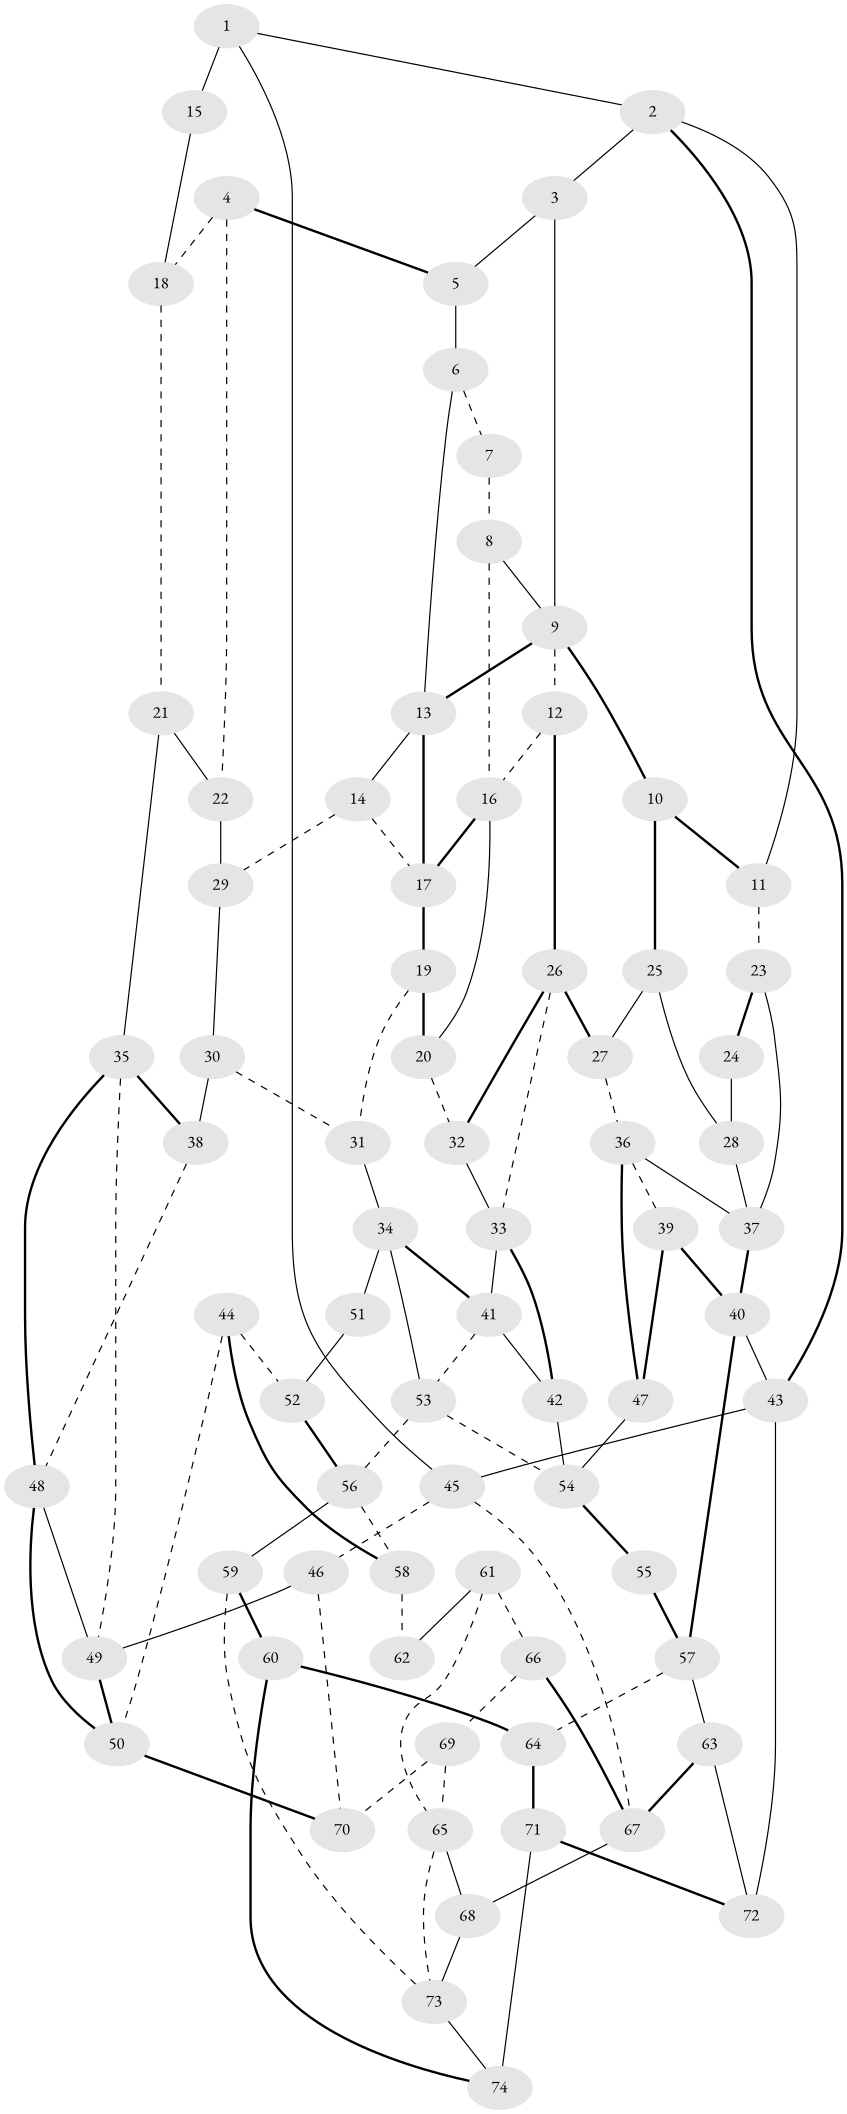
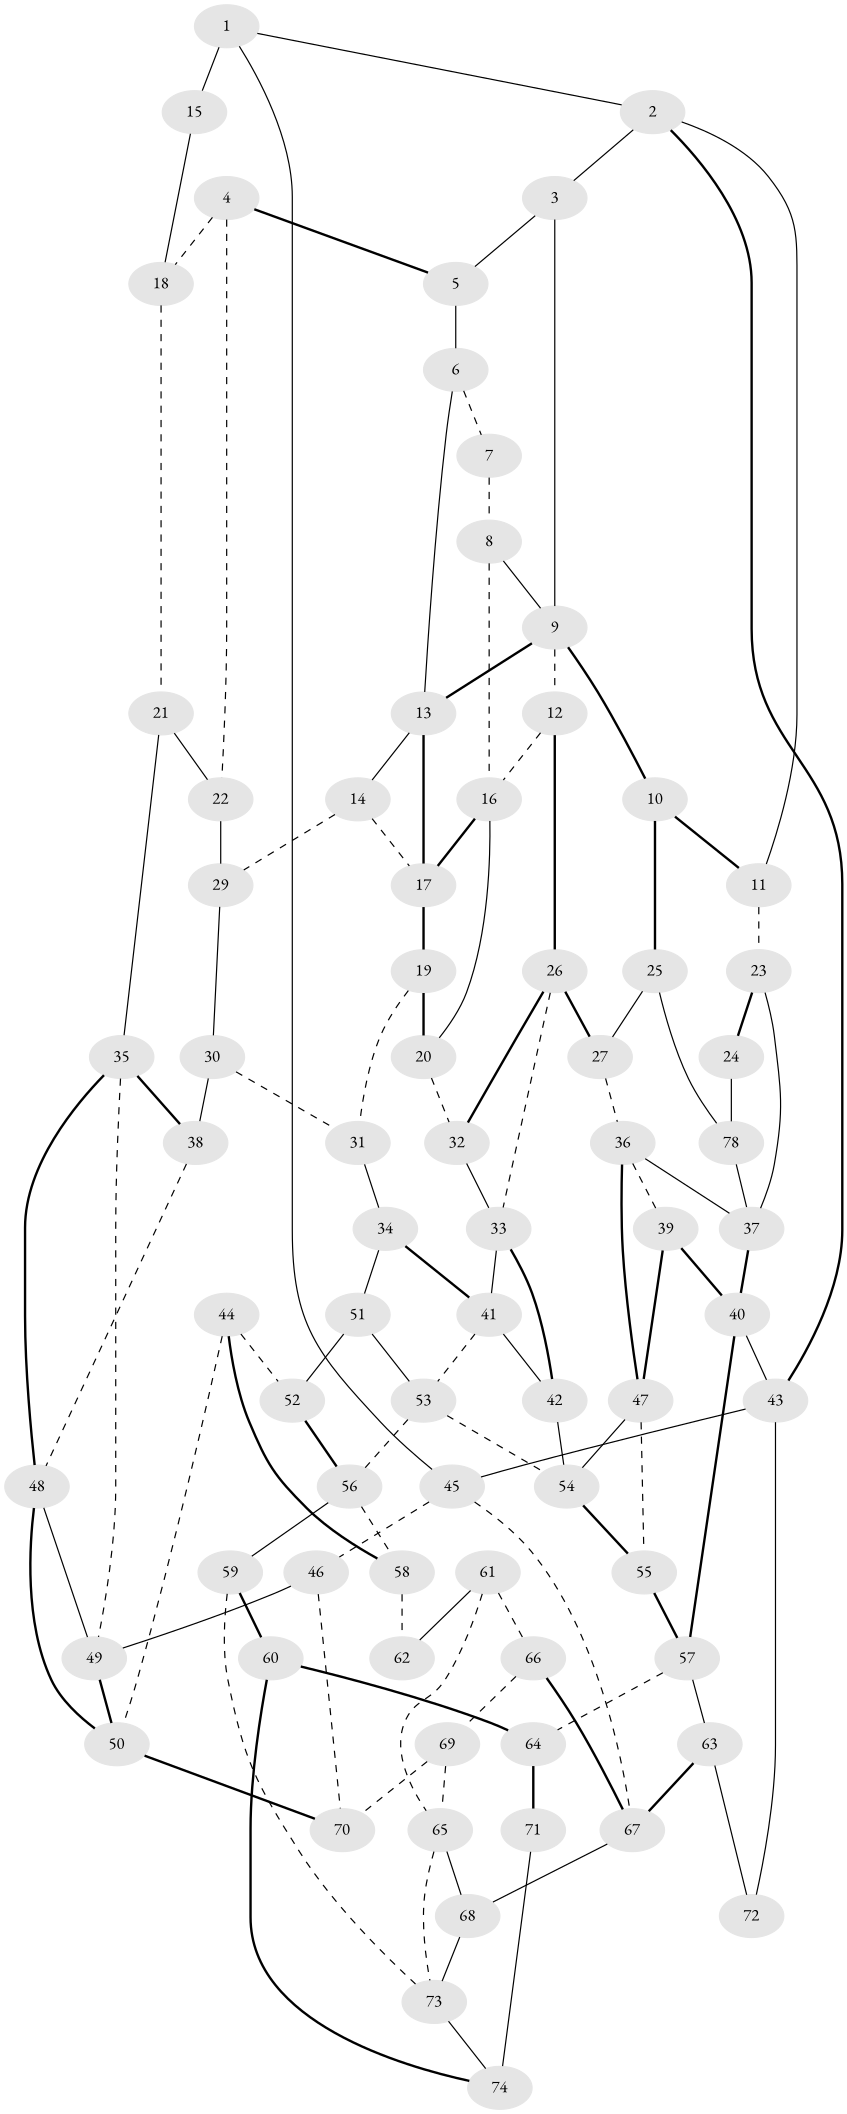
(731, 1143) -> (731, 1143)
(406, 1315) -> (391, 1358)
none -> (642, 1487)
(642, 1873) -> none
